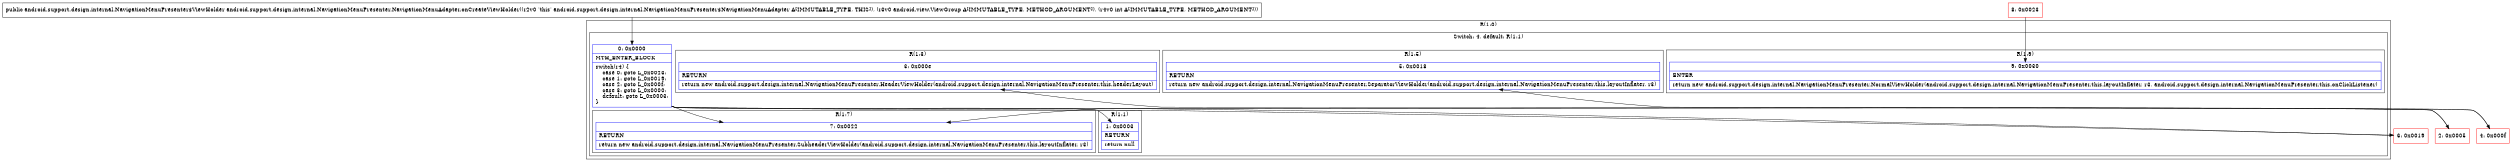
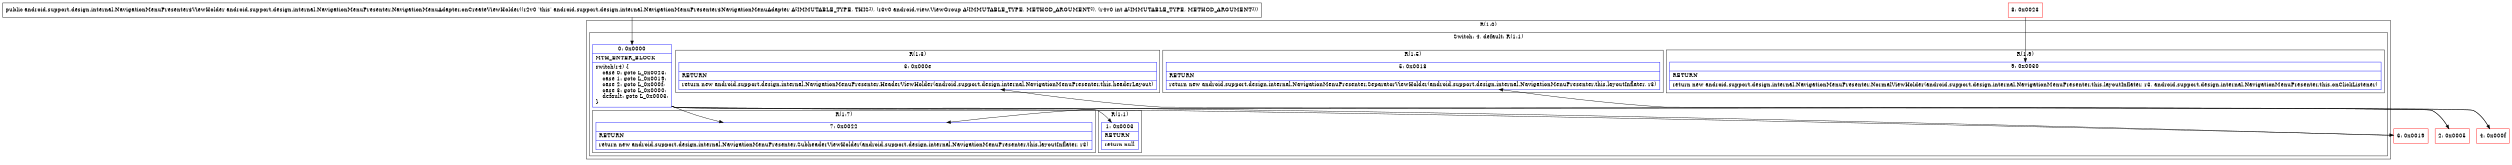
(1683, 76) -> (1685, 76)
